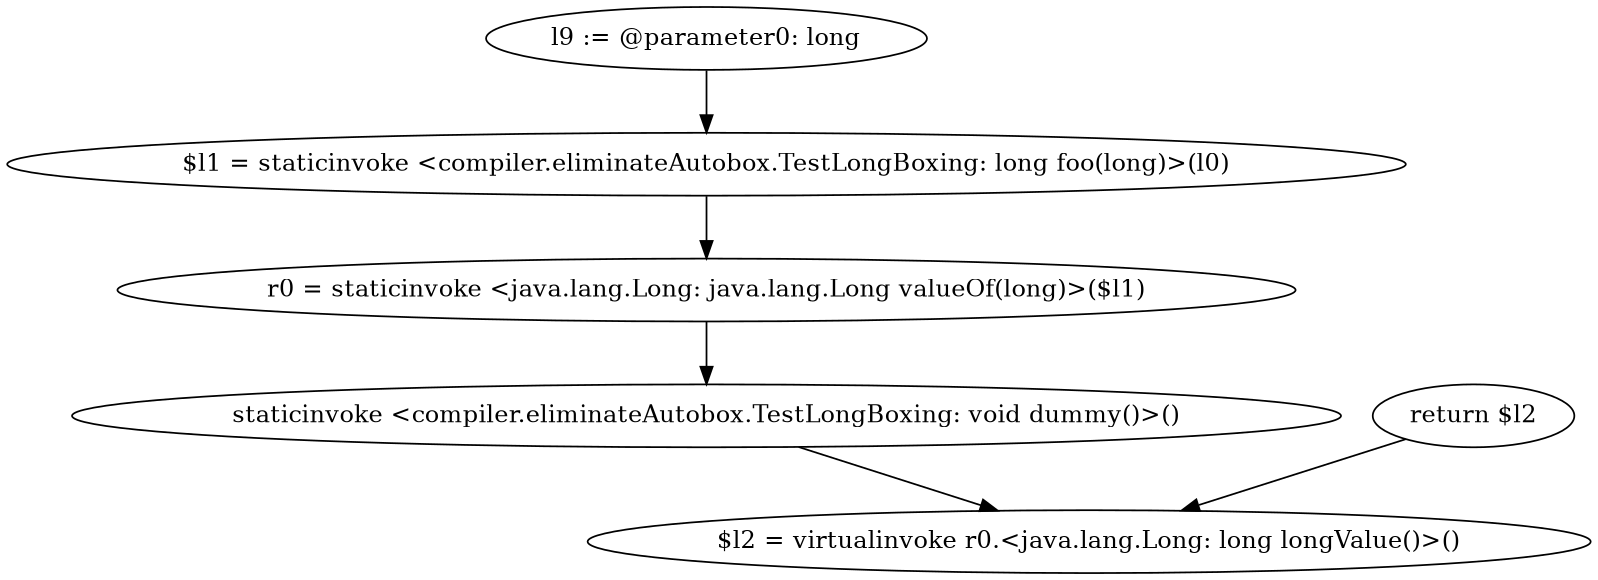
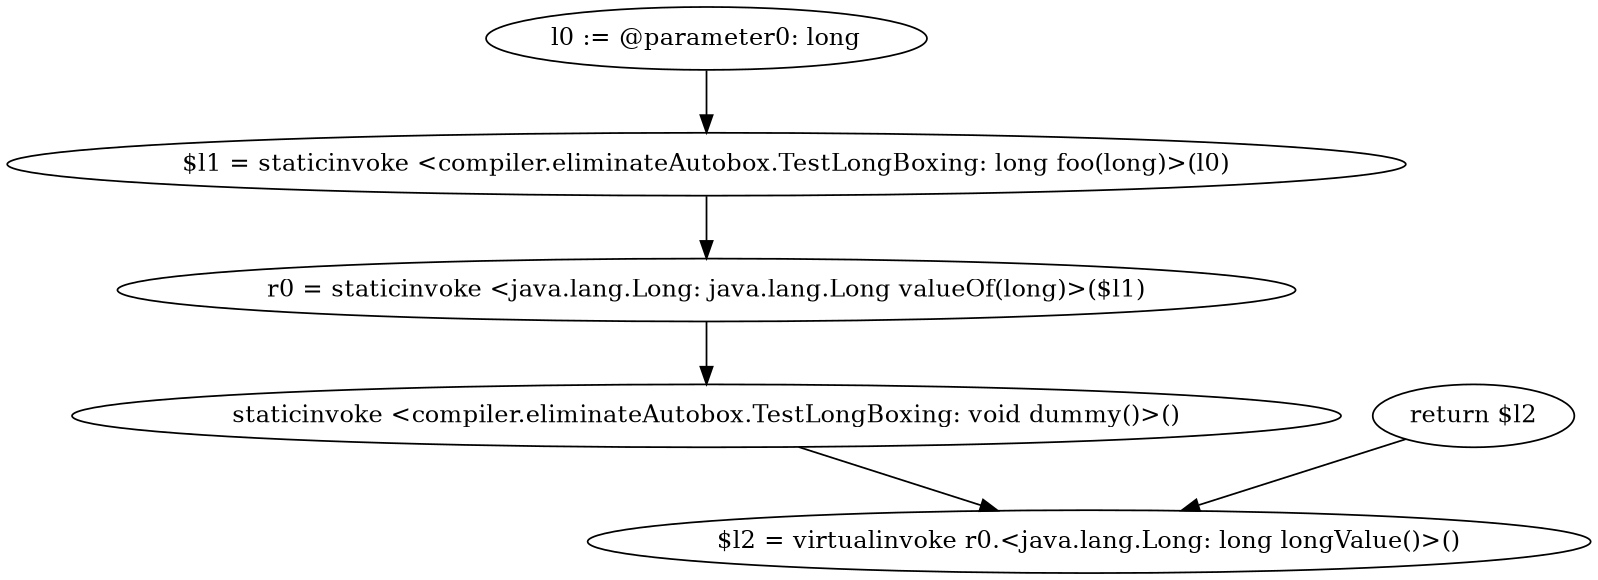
(707, 38) -> (707, 38)
